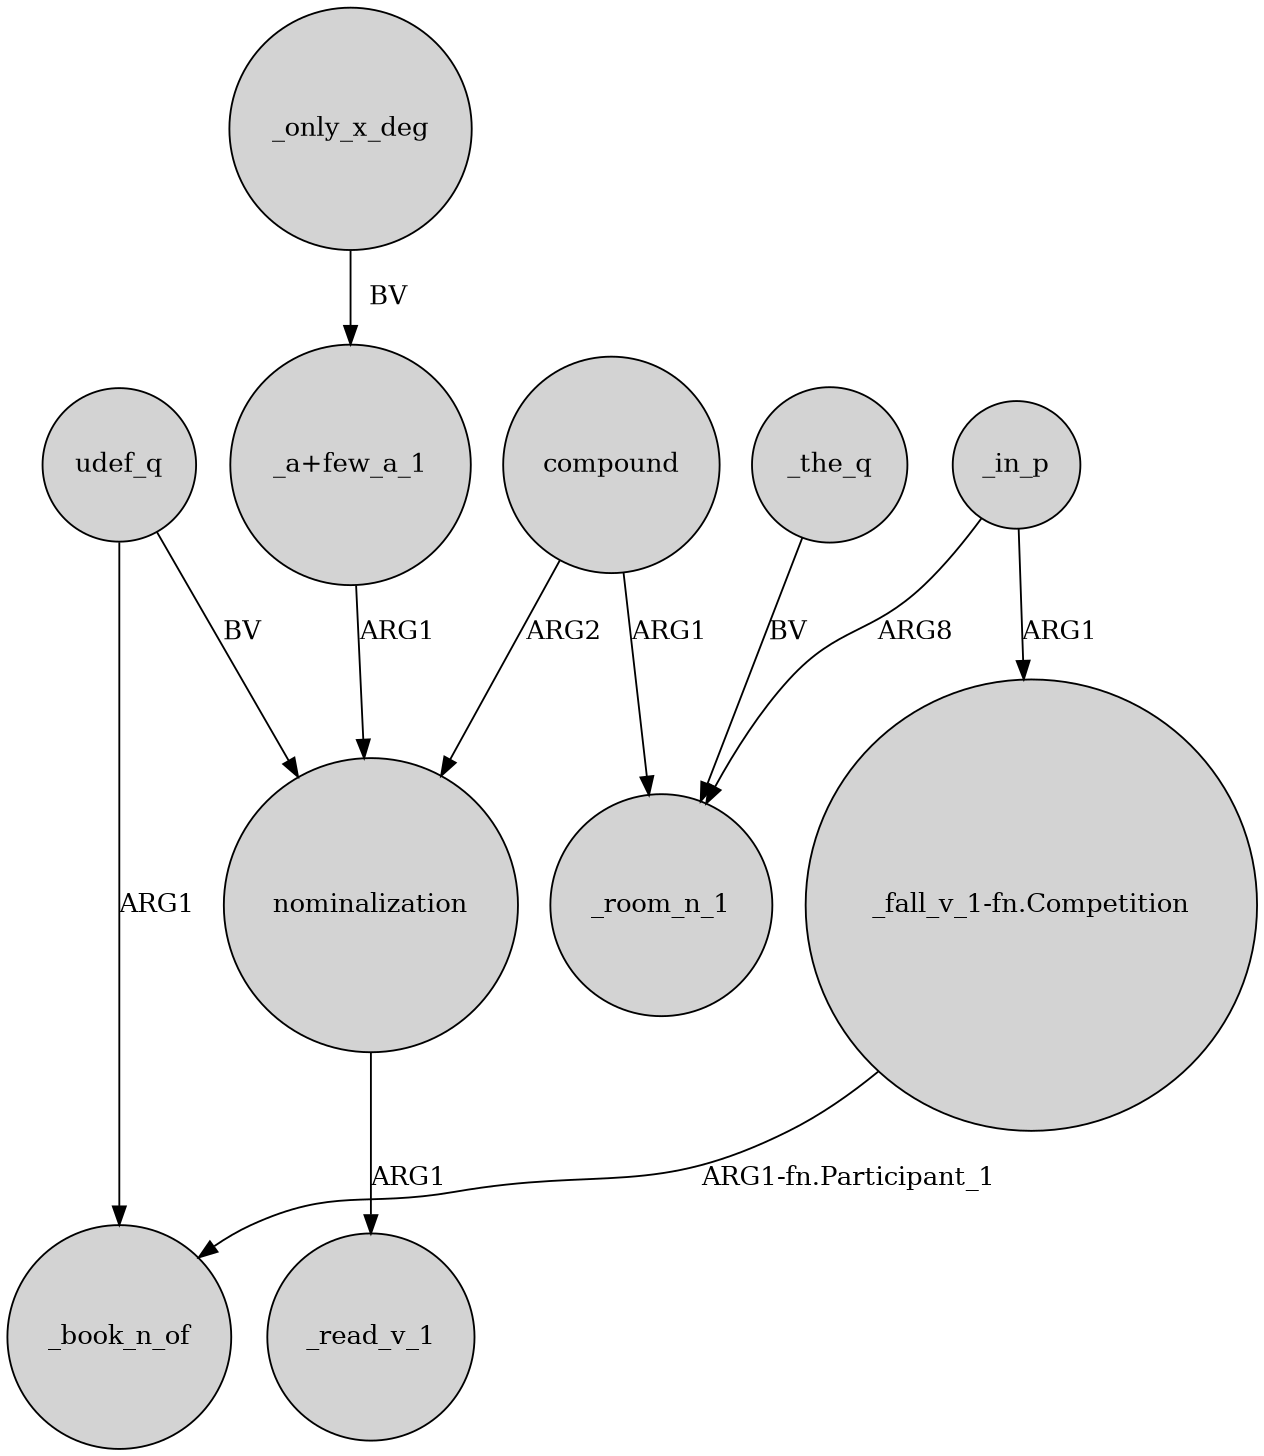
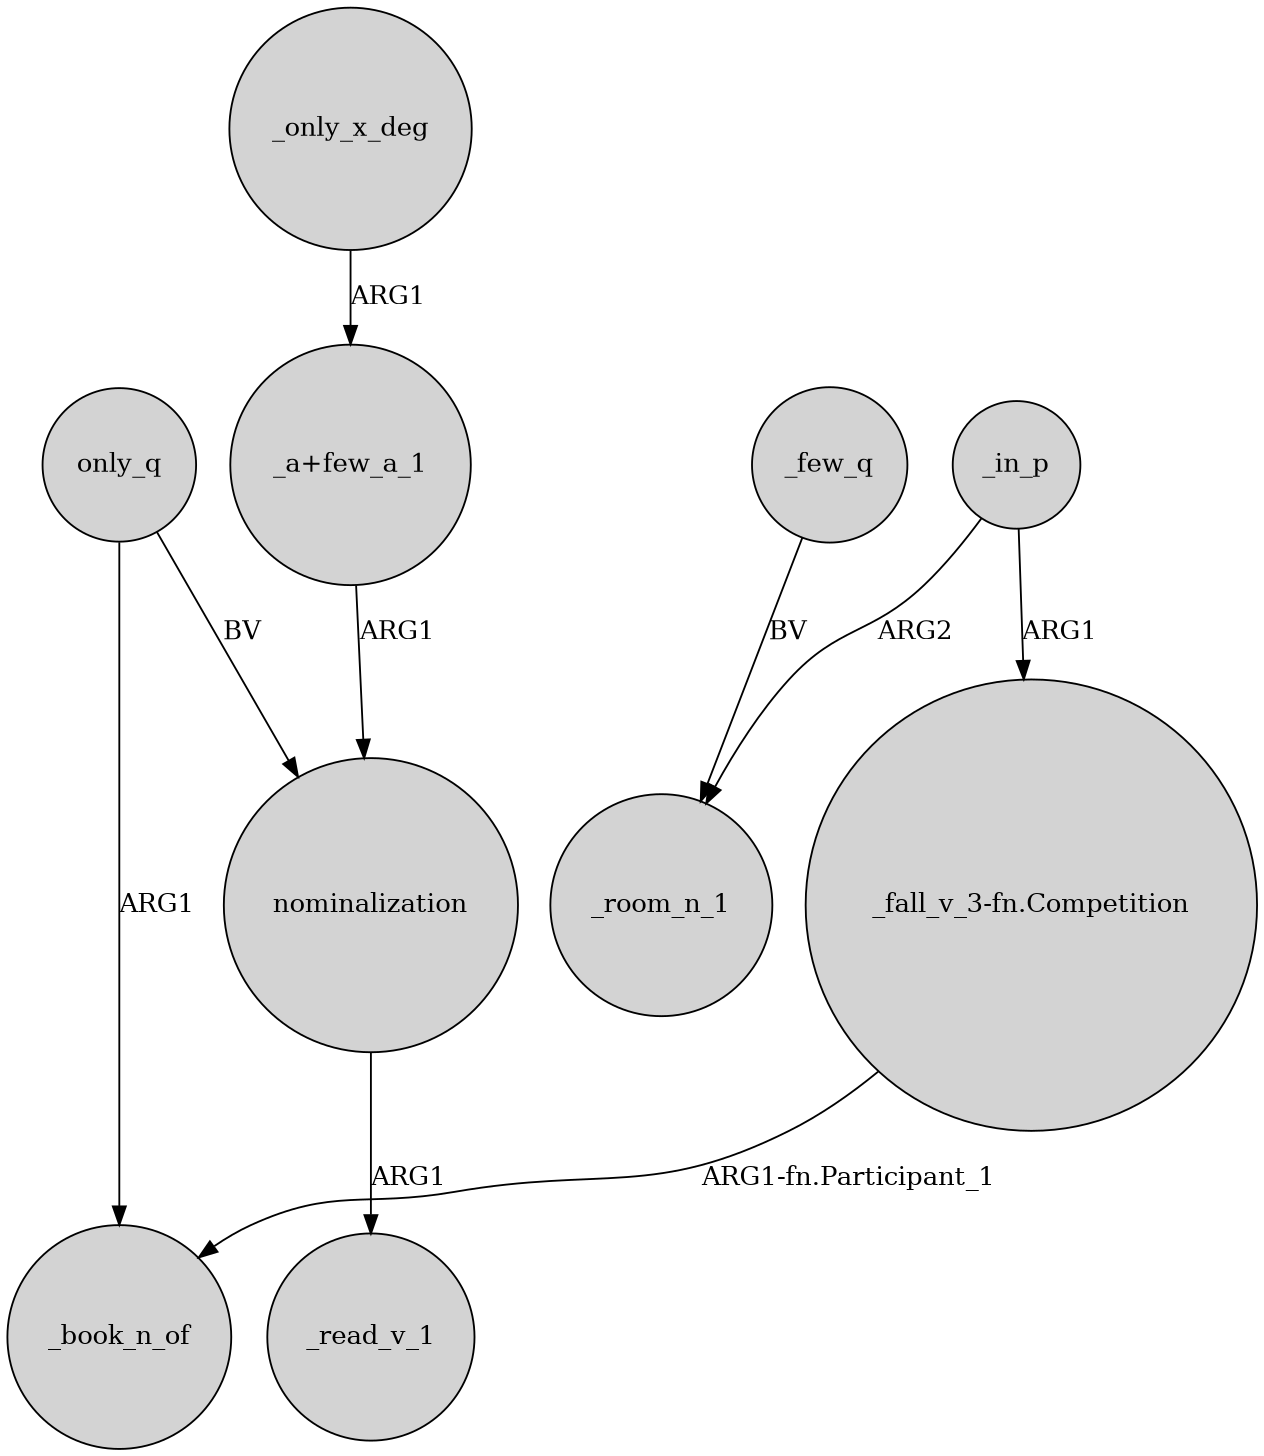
(388, 297) -> (388, 297)
(119, 465) -> (119, 465)
(611, 465) -> none
(830, 465) -> (830, 465)
(916, 632) -> (916, 632)
(1031, 905) -> (1031, 905)
